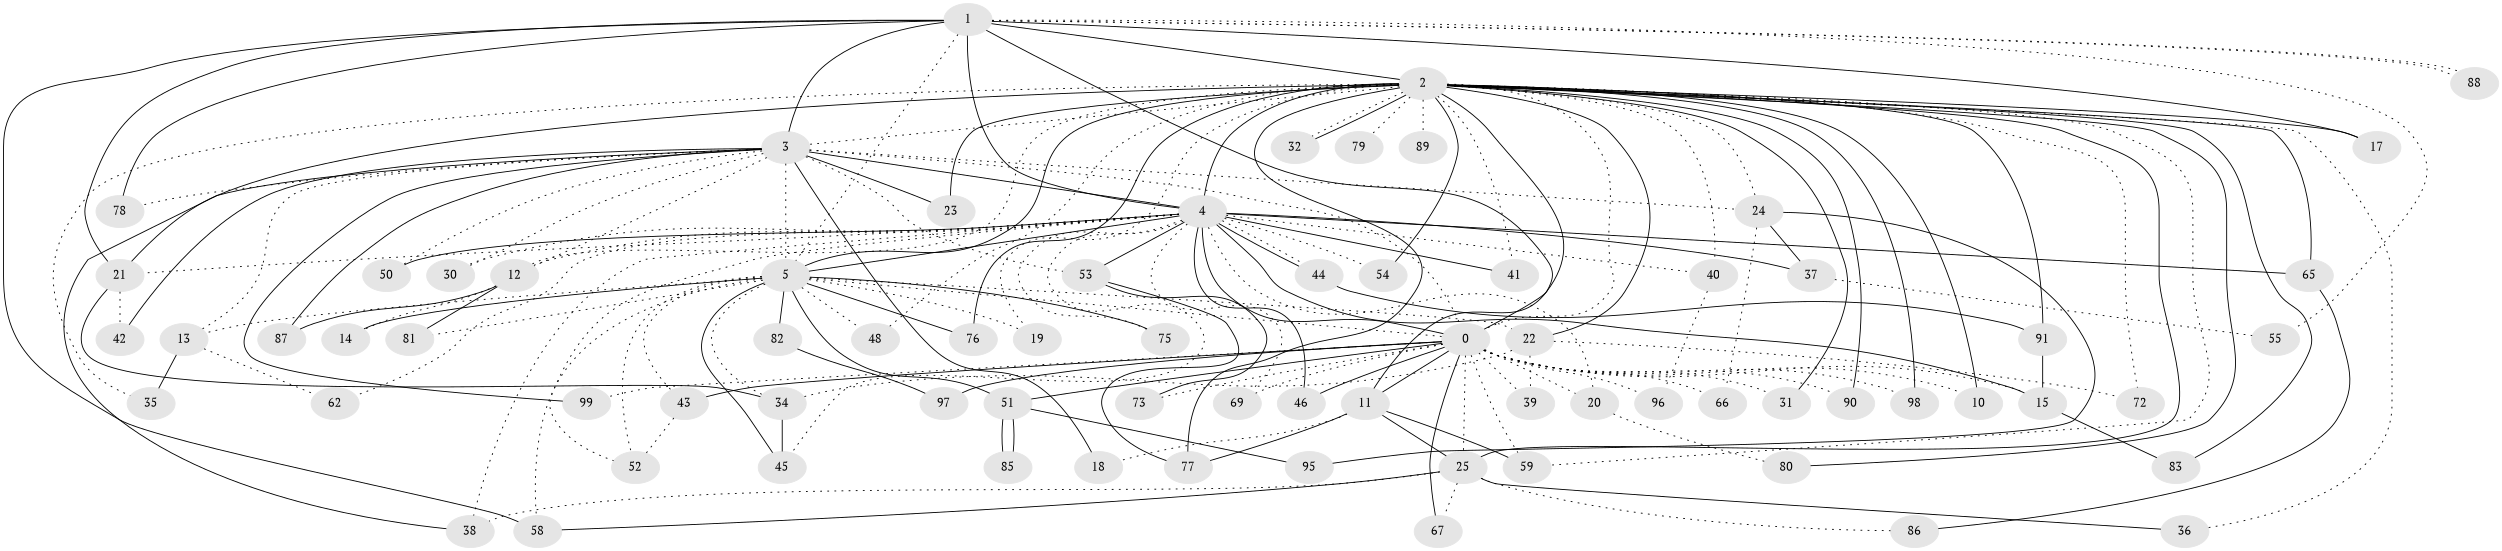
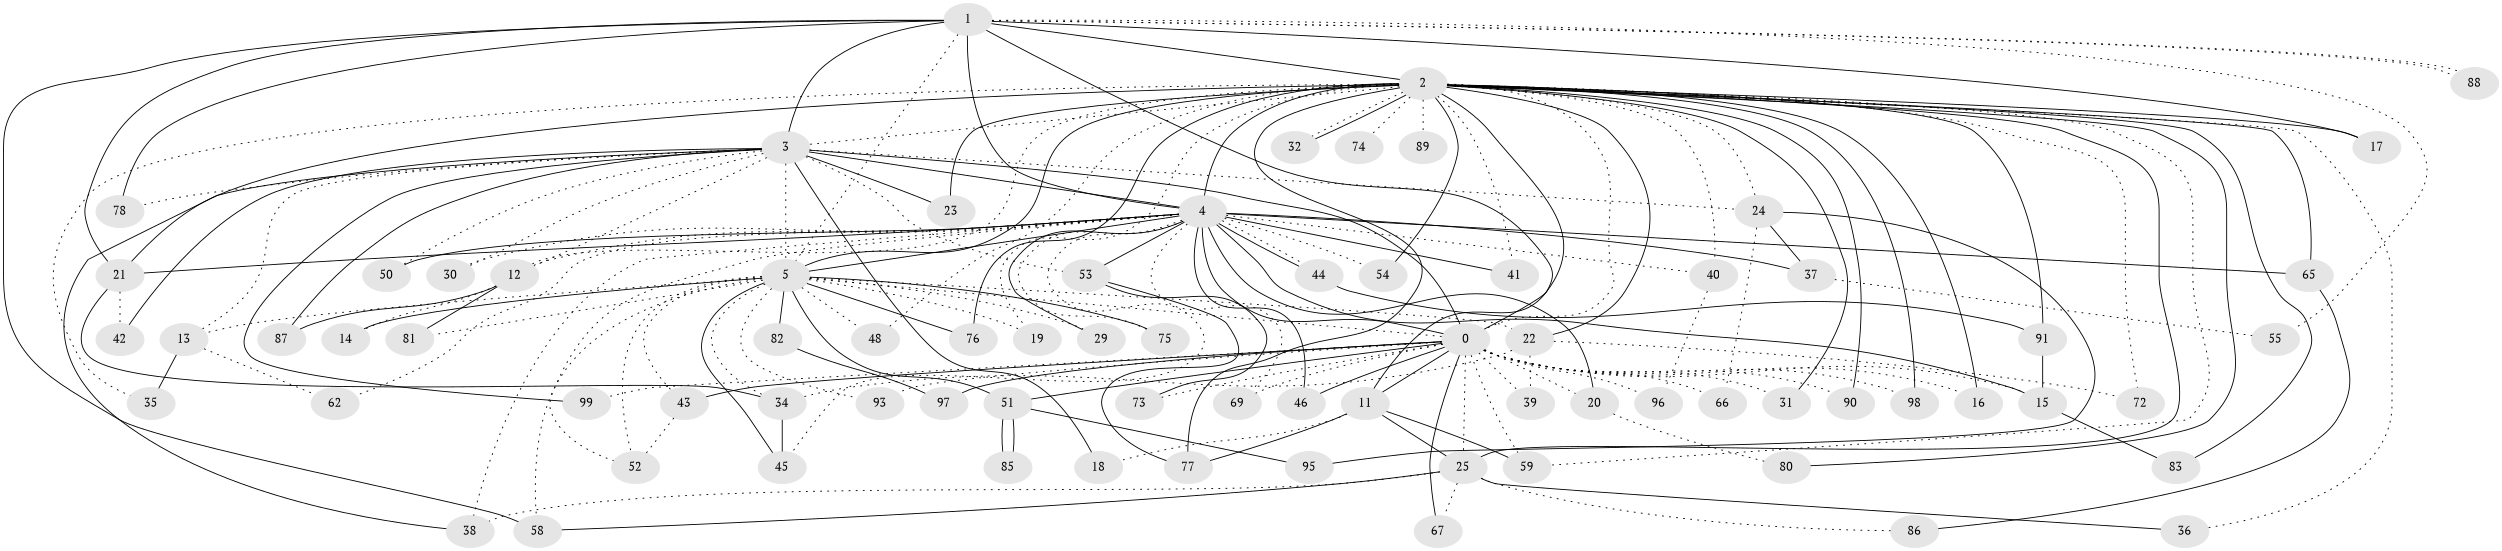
(1359, 148) -> (1359, 148)
(1158, 183) -> (1158, 183)
(558, 249) -> (558, 249)
(1395, 307) -> (1395, 307)
none -> (1101, 340)
none -> (880, 404)
(1979, 404) -> (1979, 404)
